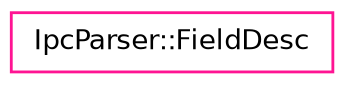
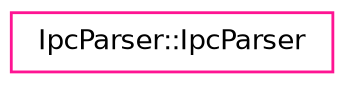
(172, 42) -> (172, 42)
